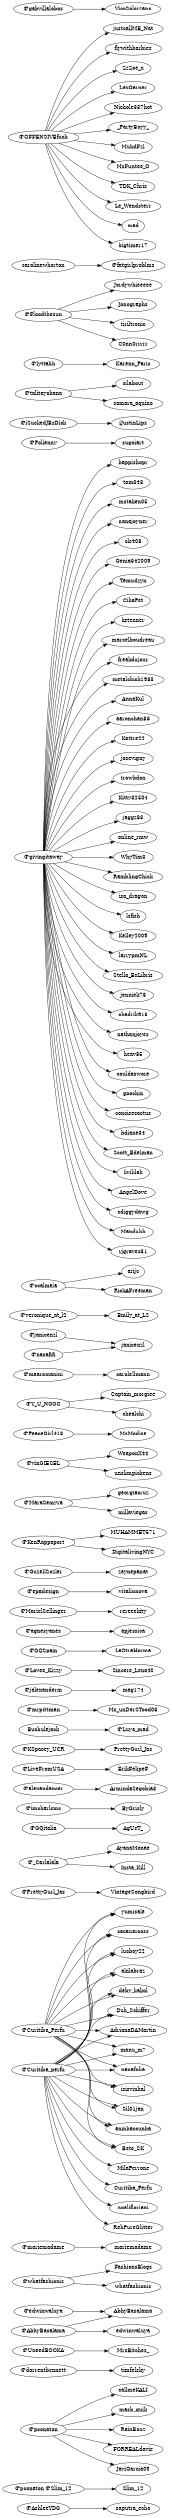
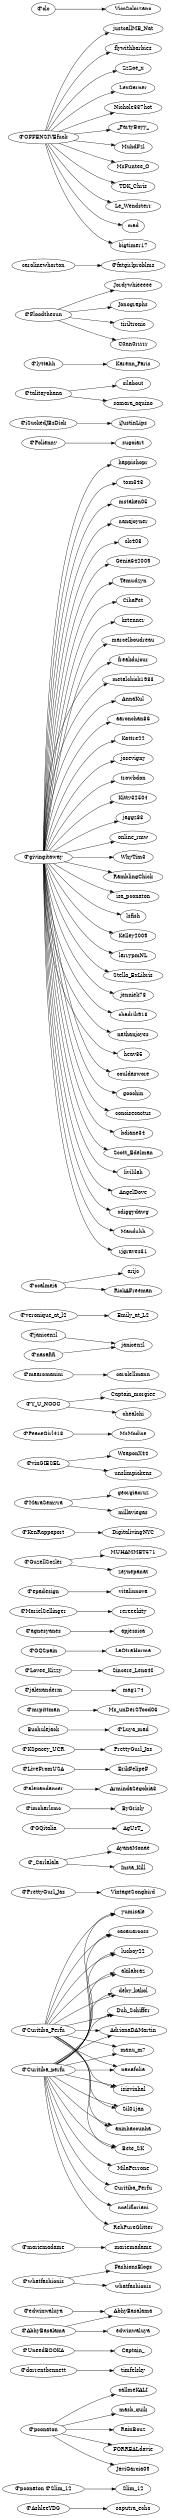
(43, 9) -> (43, 9)
(133, 897) -> (133, 897)
(86, 1538) -> (85, 1558)
(133, 2351) -> (133, 2351)
